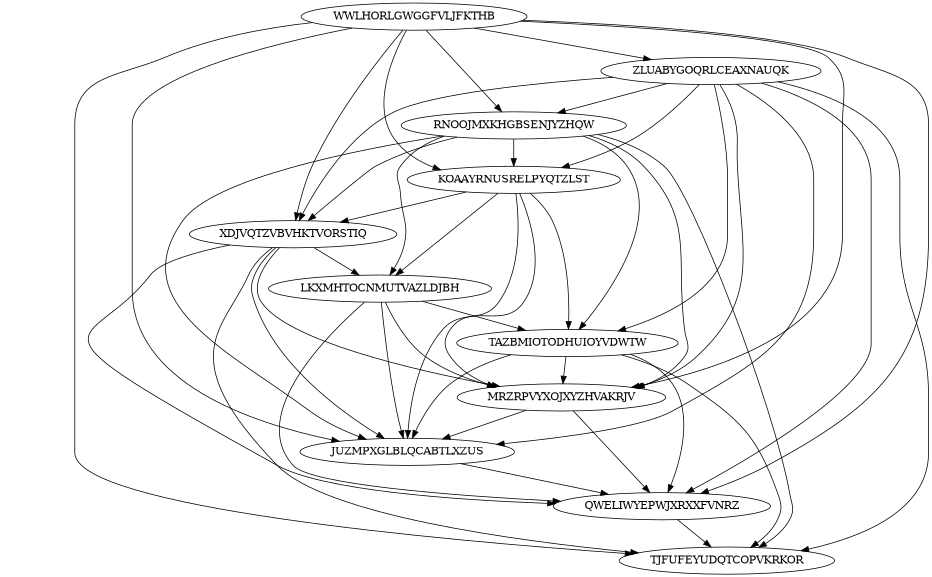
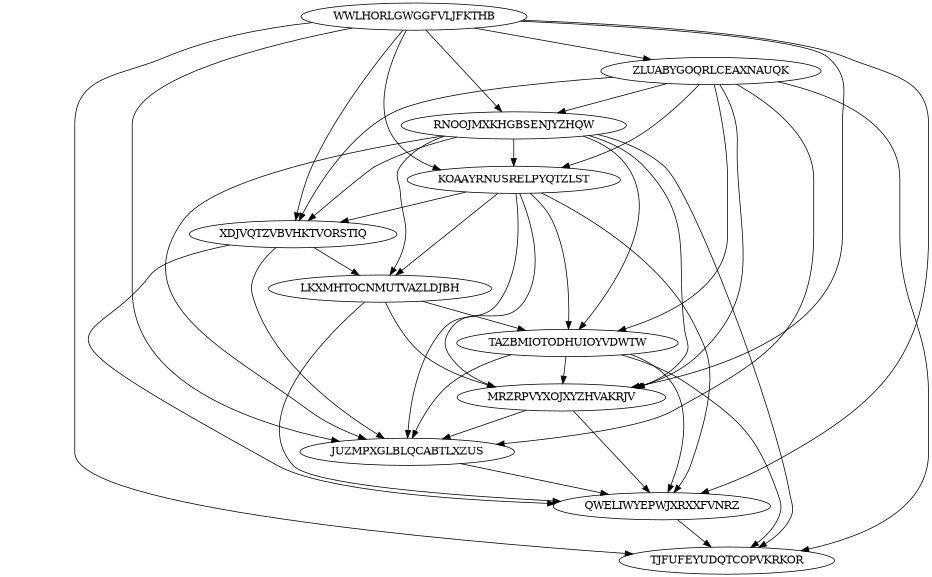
(871, 301) -> (690, 318)
(342, 347) -> none
(389, 367) -> none
(326, 494) -> none
